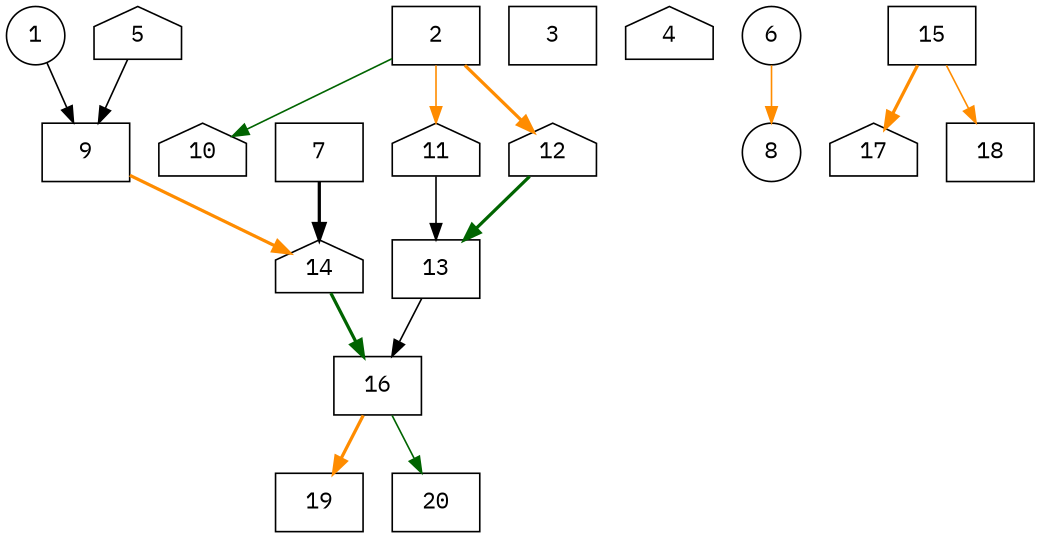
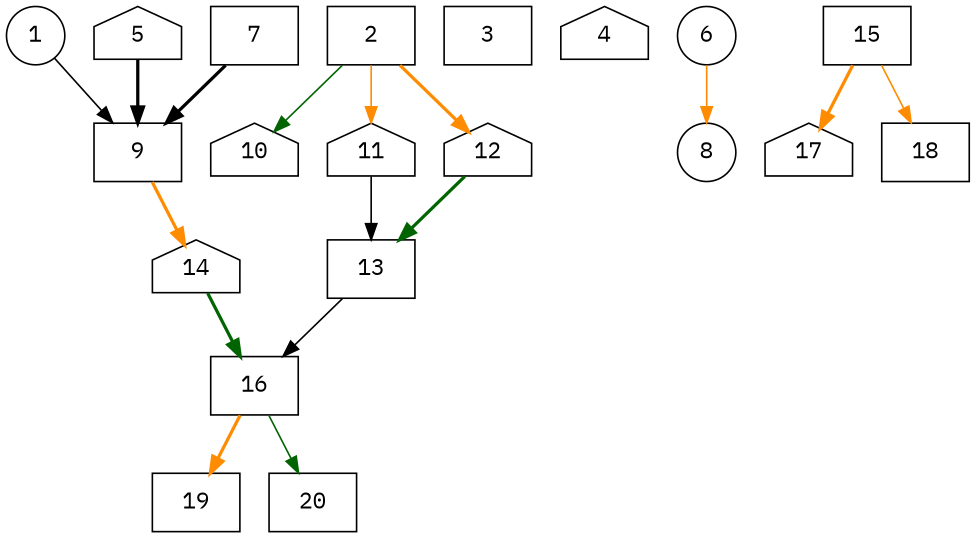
(116, 84) -> (138, 83)
(319, 203) -> (202, 88)
